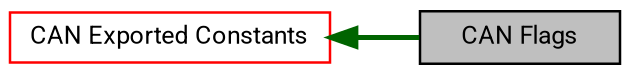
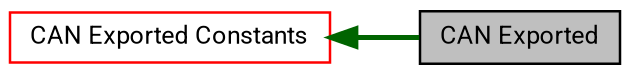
(520, 38) -> (520, 38)
